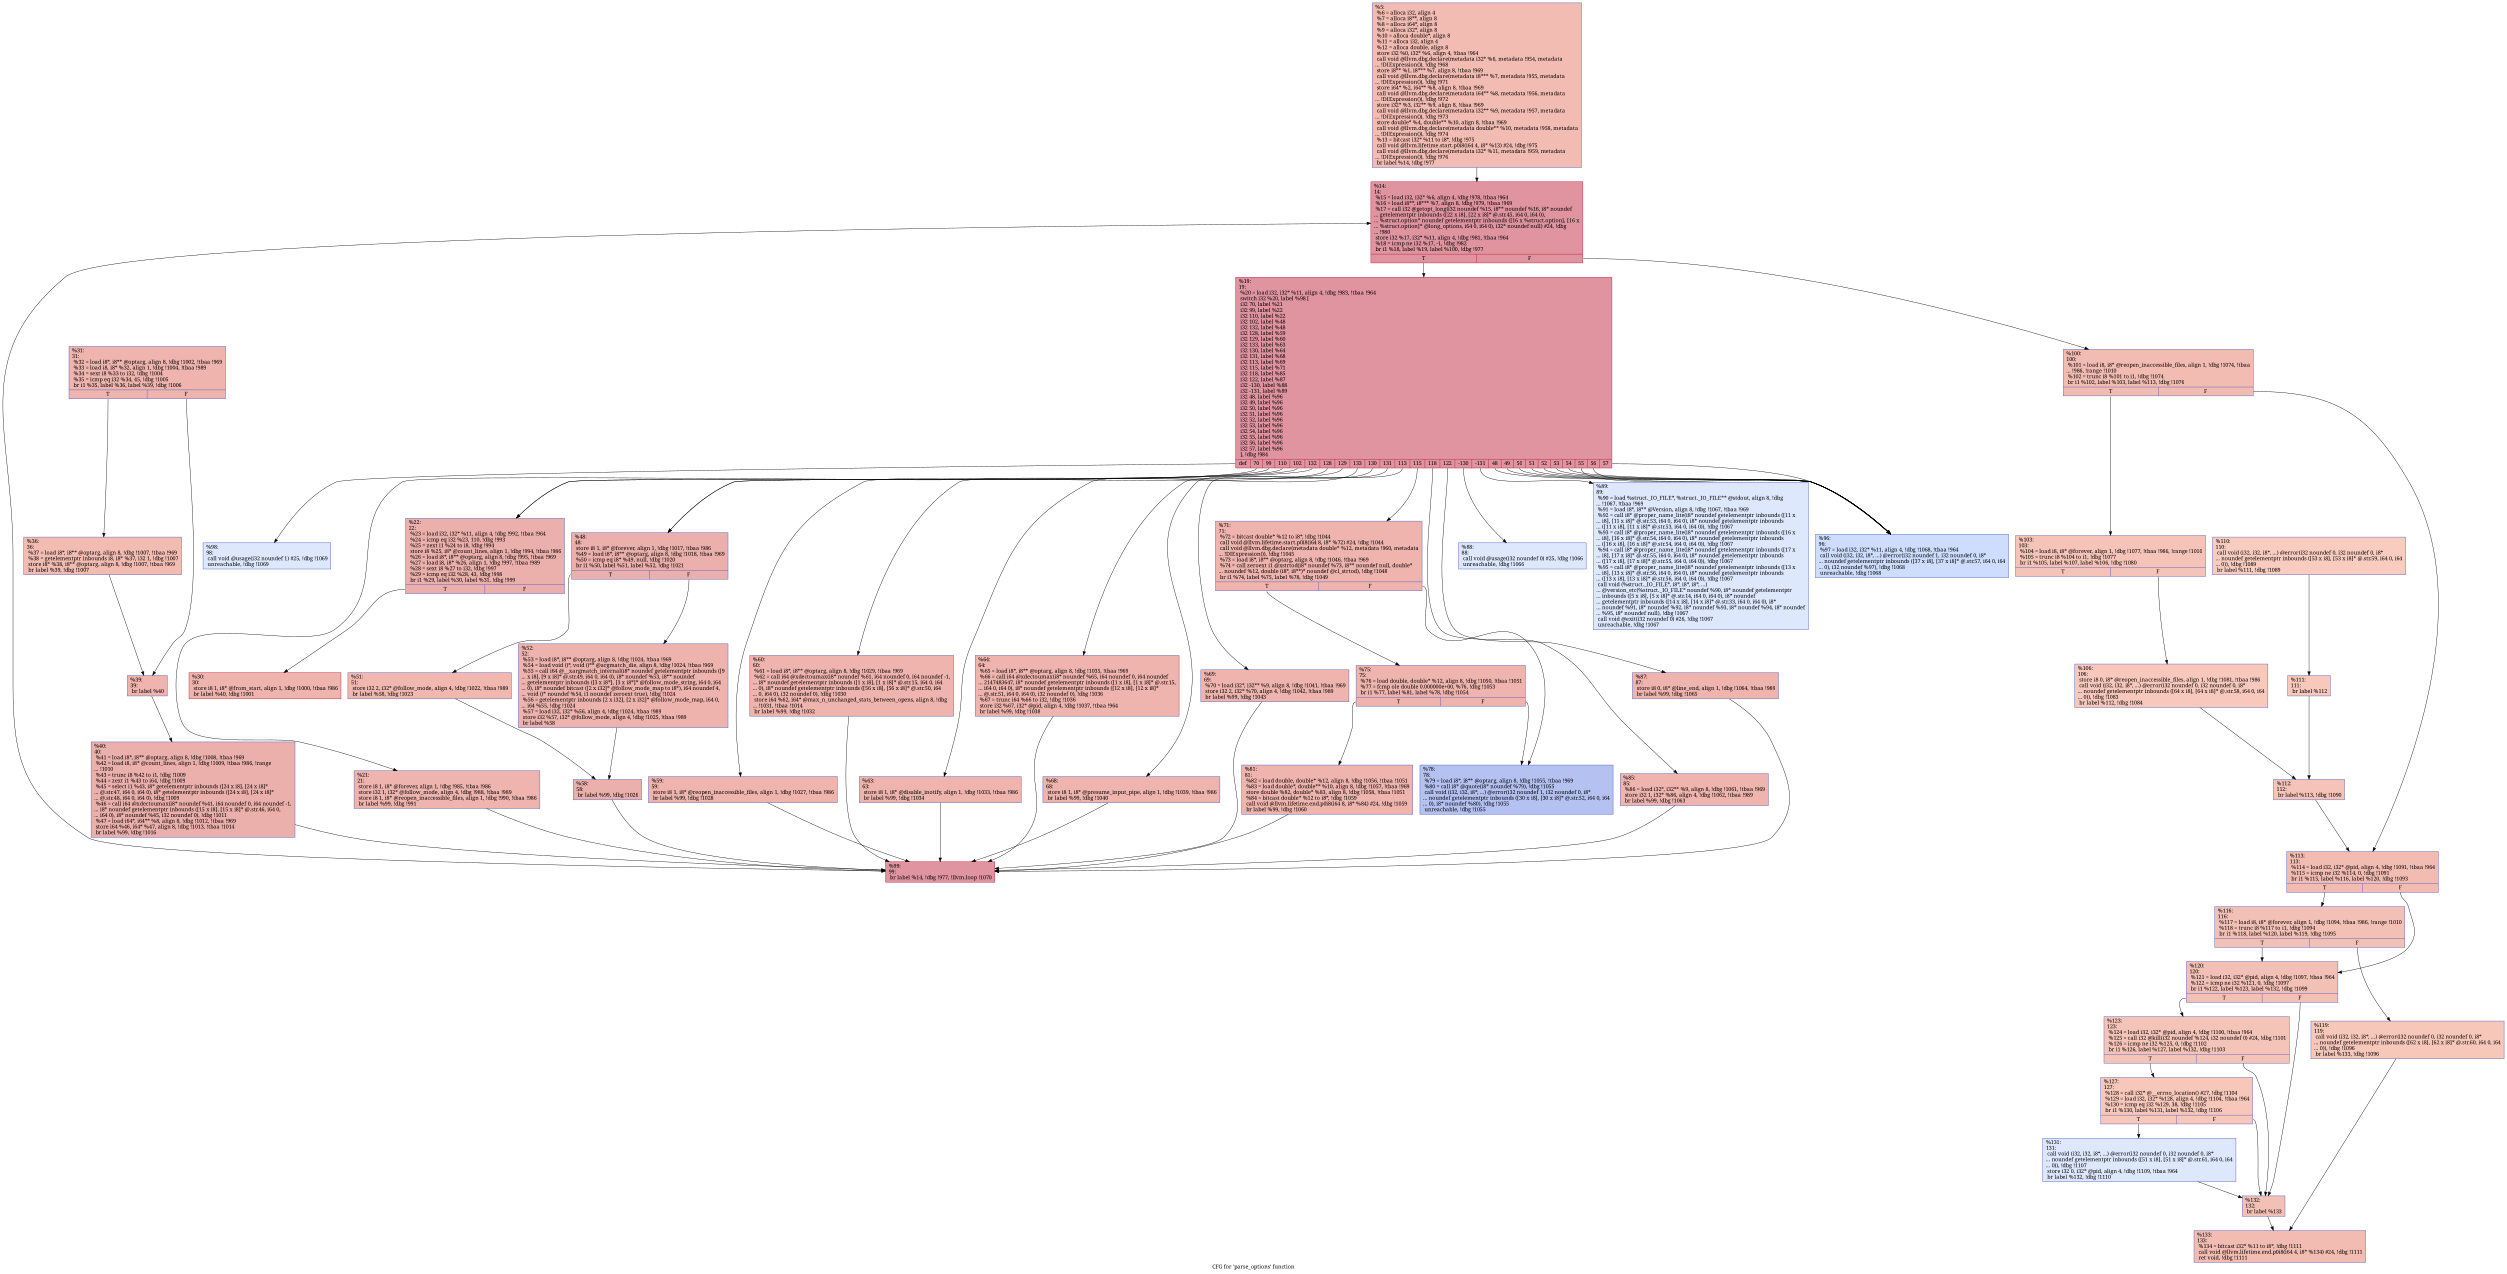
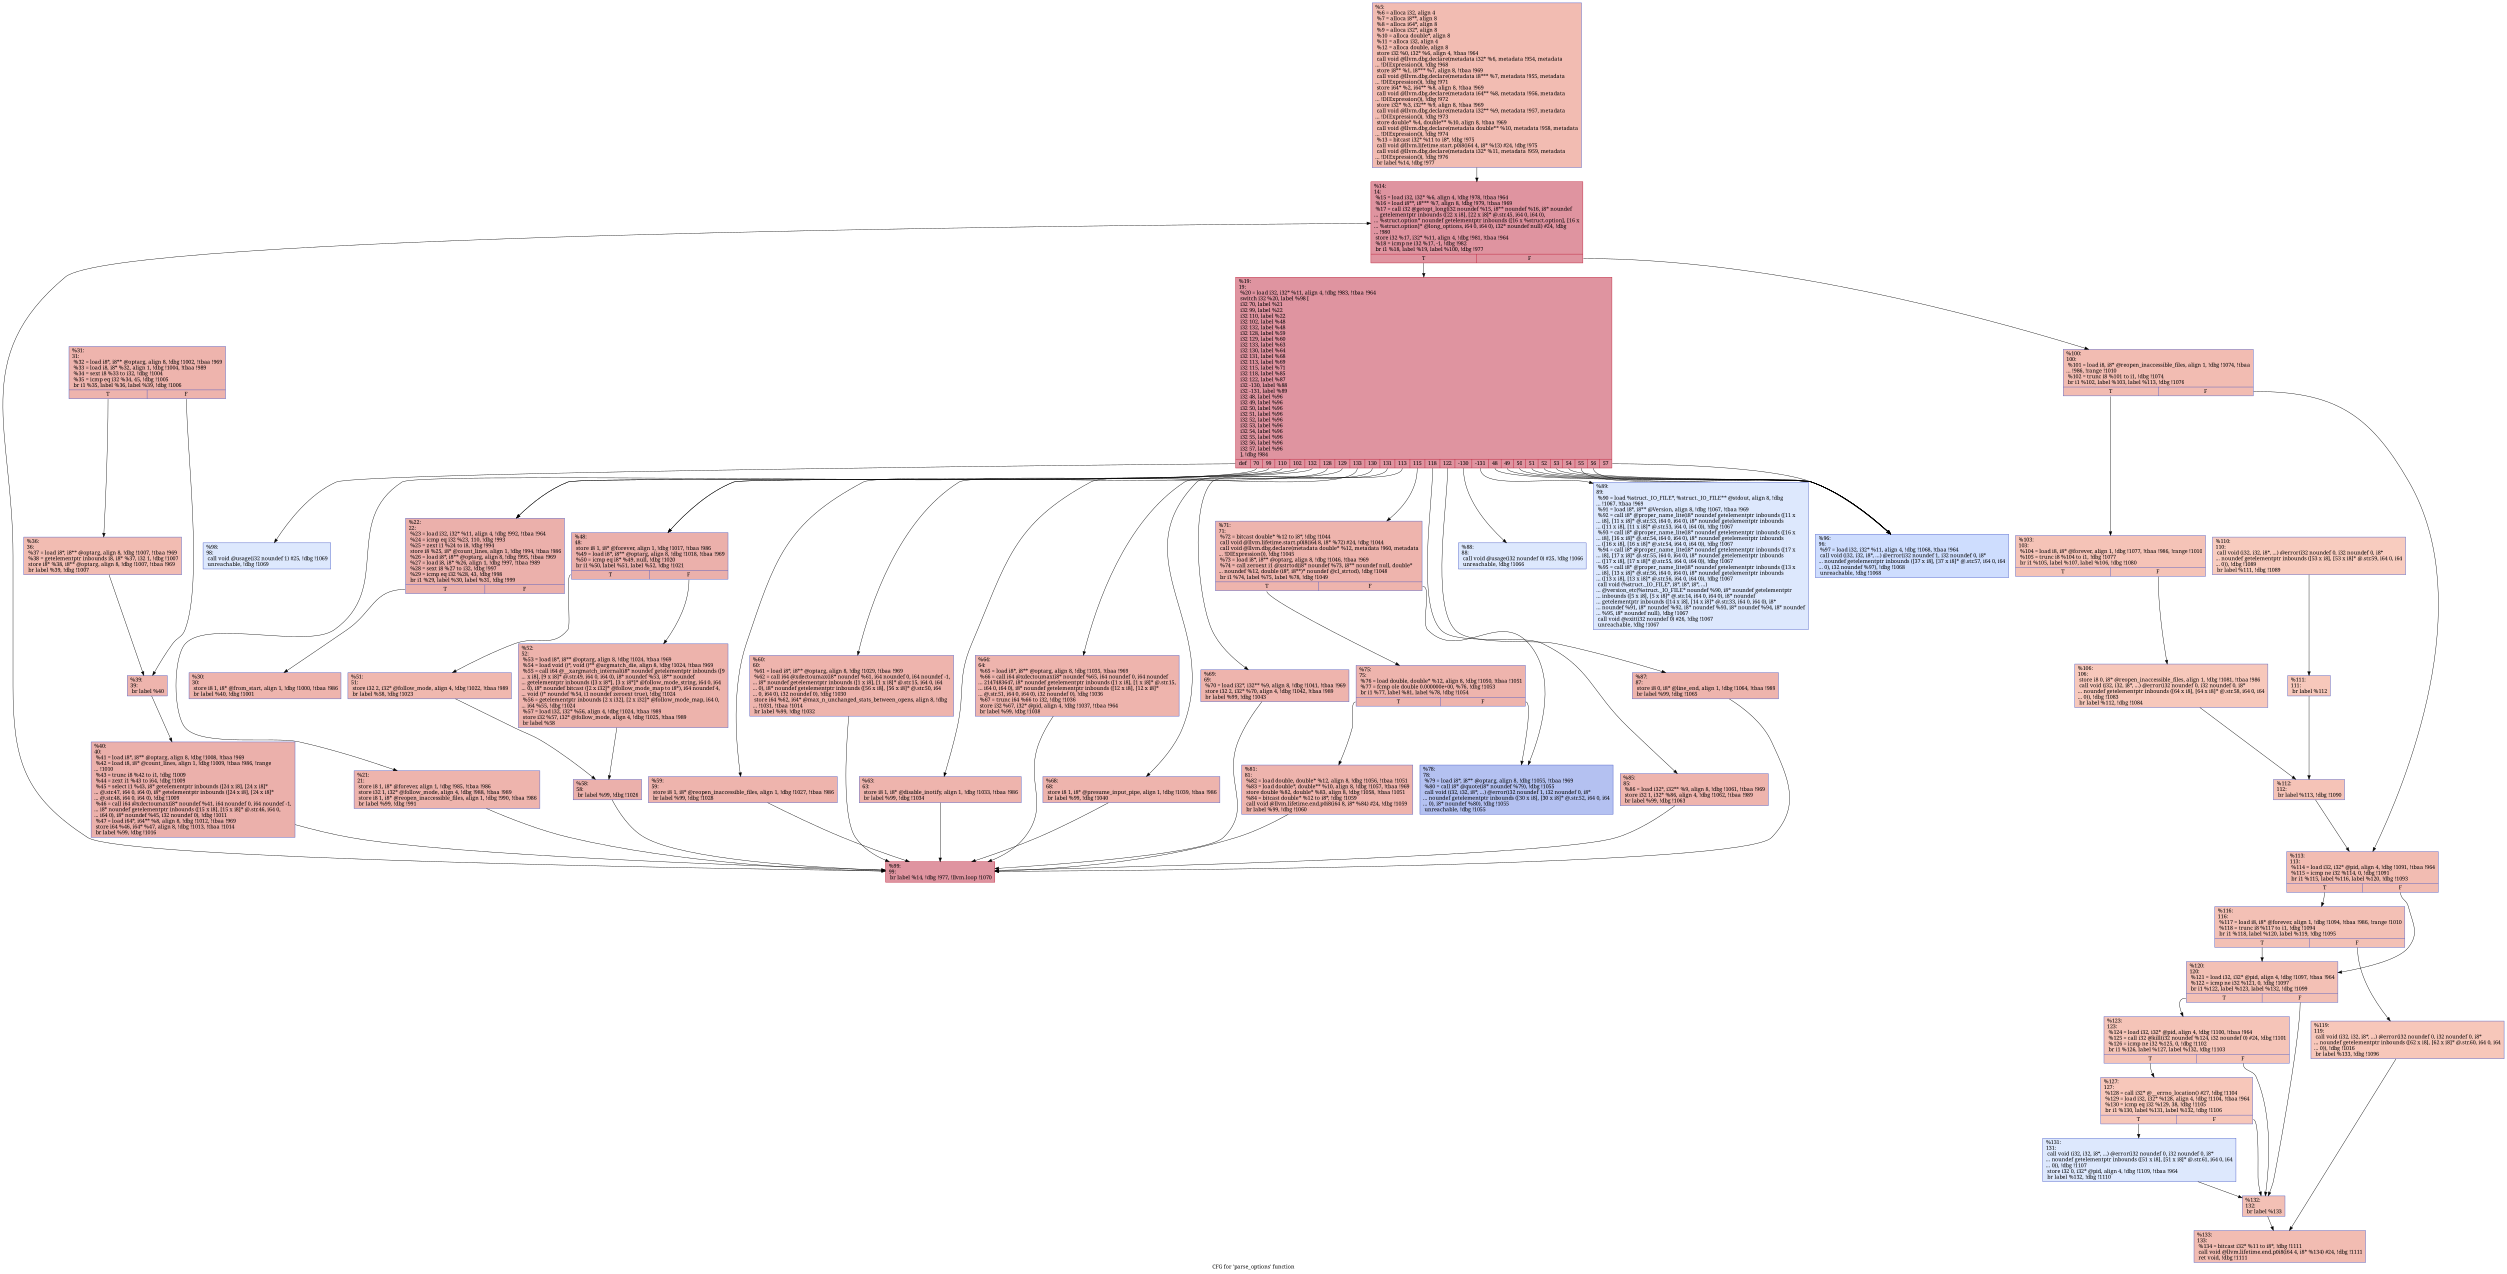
(265, 686) -> (265, 686)
(2334, 1048) -> (2334, 1048)
